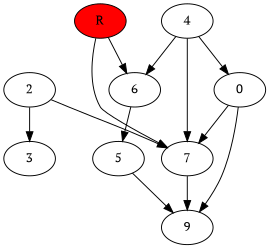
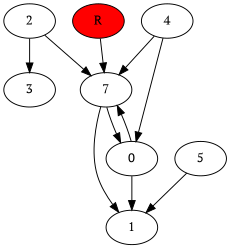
(135, 90) -> none
none -> (111, 121)
(187, 227) -> (132, 227)
